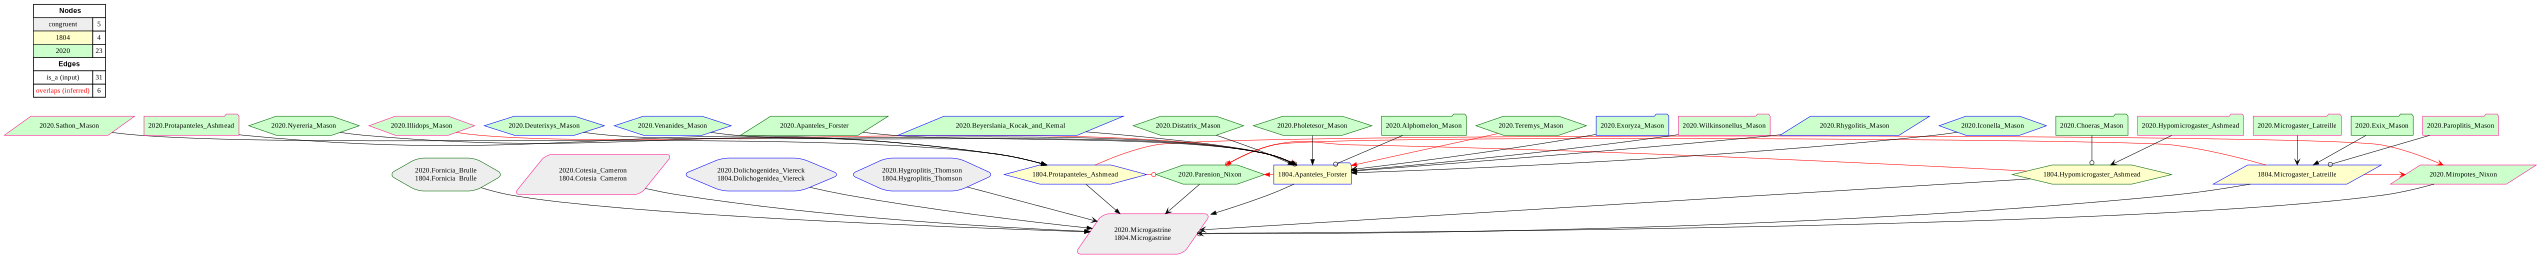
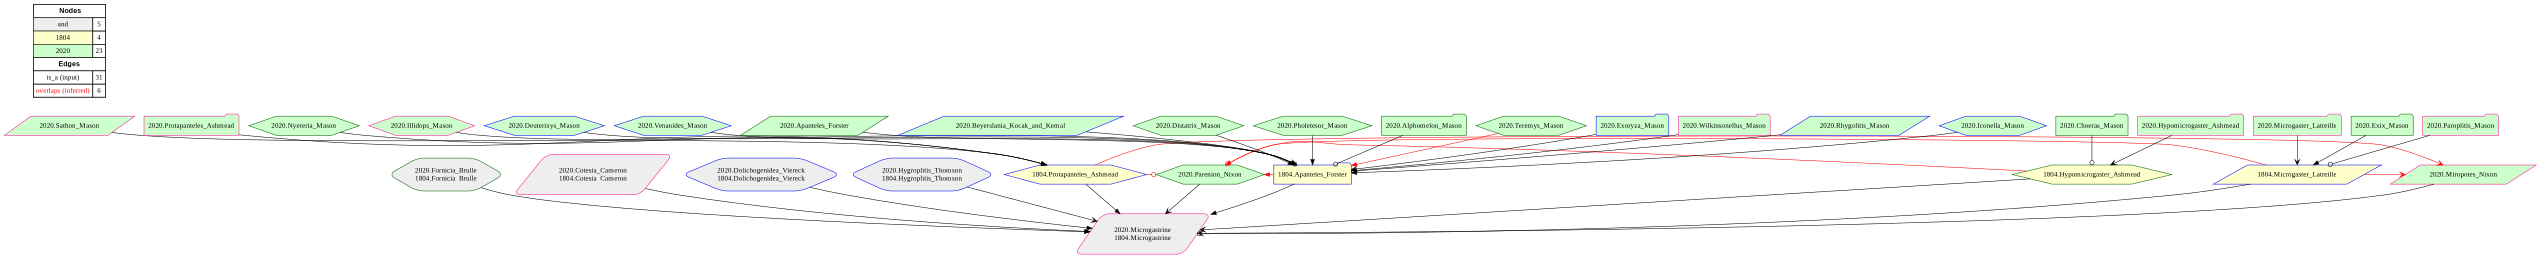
(63, 24) -> (63, 24)
(875, 136) -> (875, 136)
